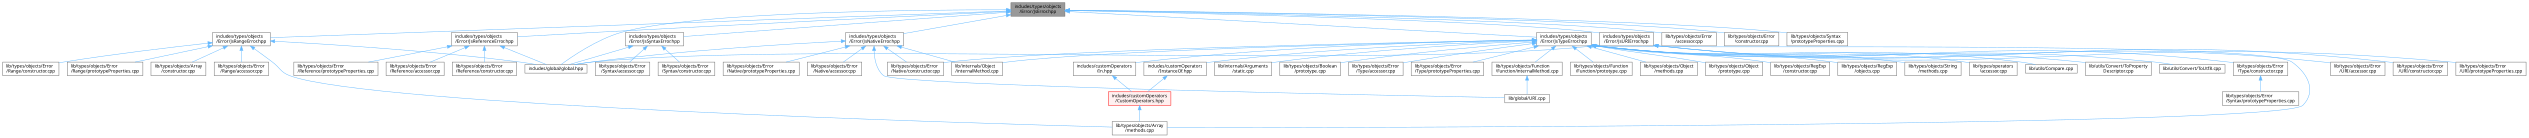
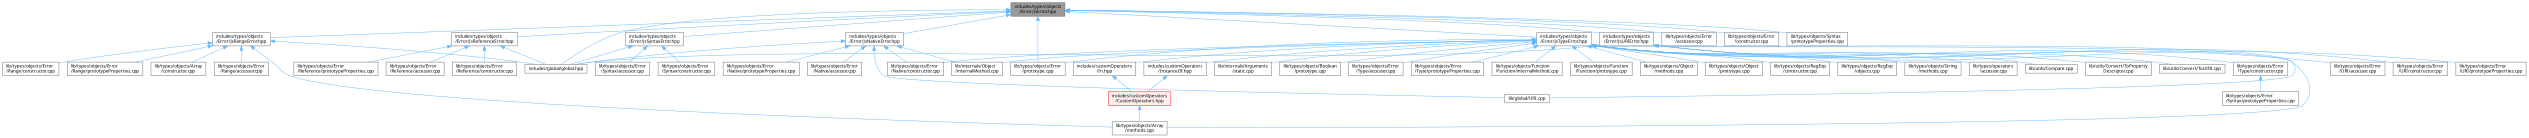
none -> (1038, 69)
(1527, 87) -> (2246, 81)
